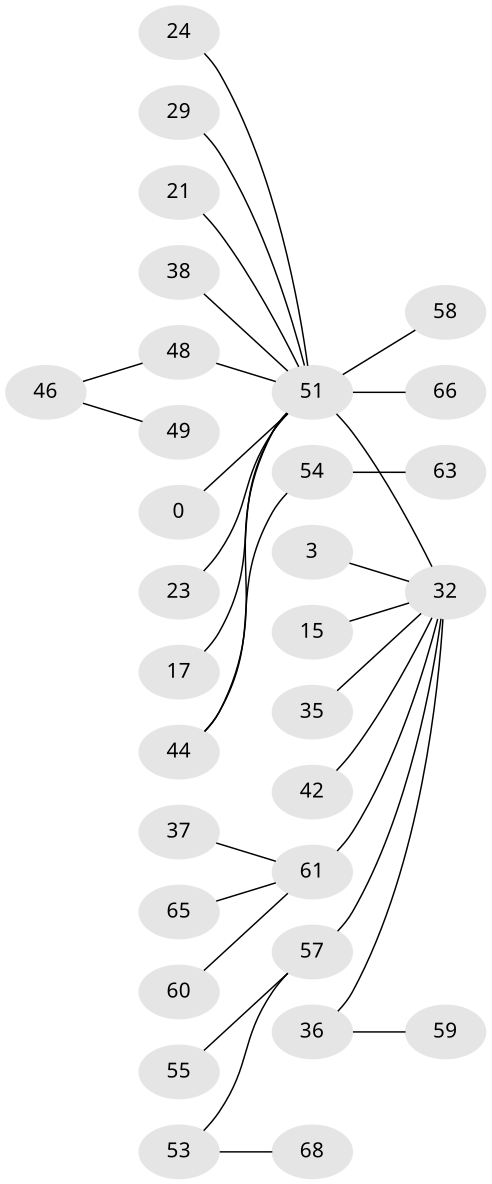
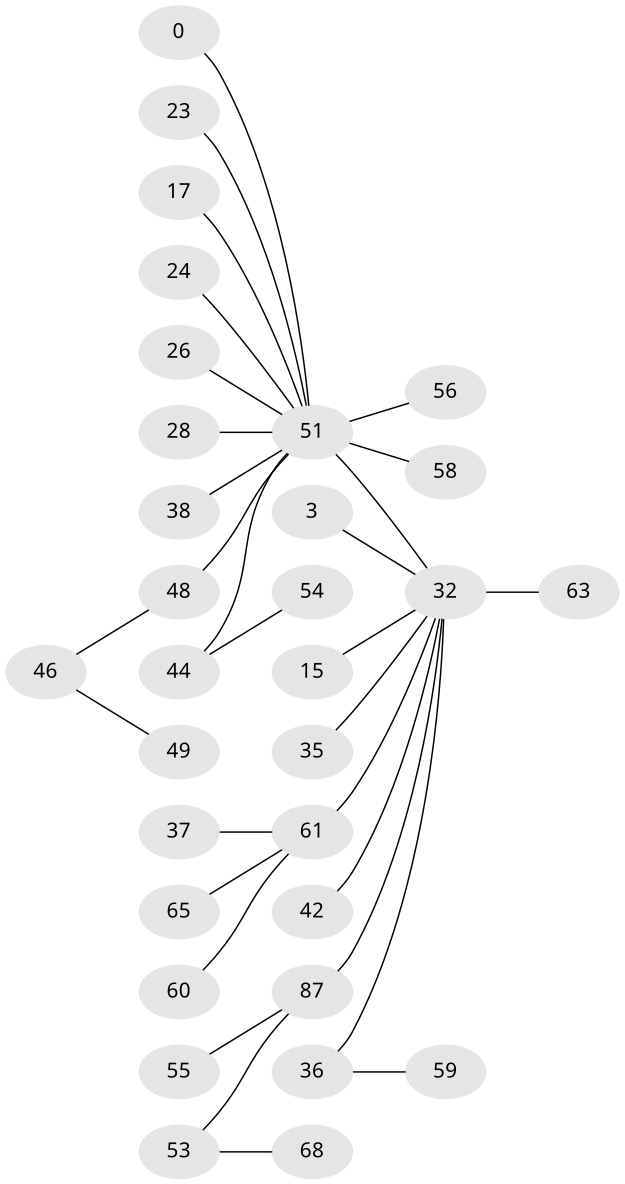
(179, 113) -> (179, 352)
(179, 192) -> (179, 432)
(446, 392) -> (446, 392)
(369, 472) -> (513, 592)
(312, 952) -> (312, 992)
